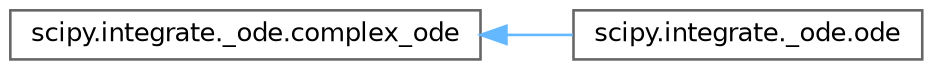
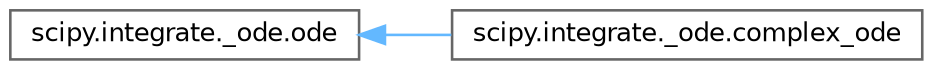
(540, 35) -> (418, 35)
